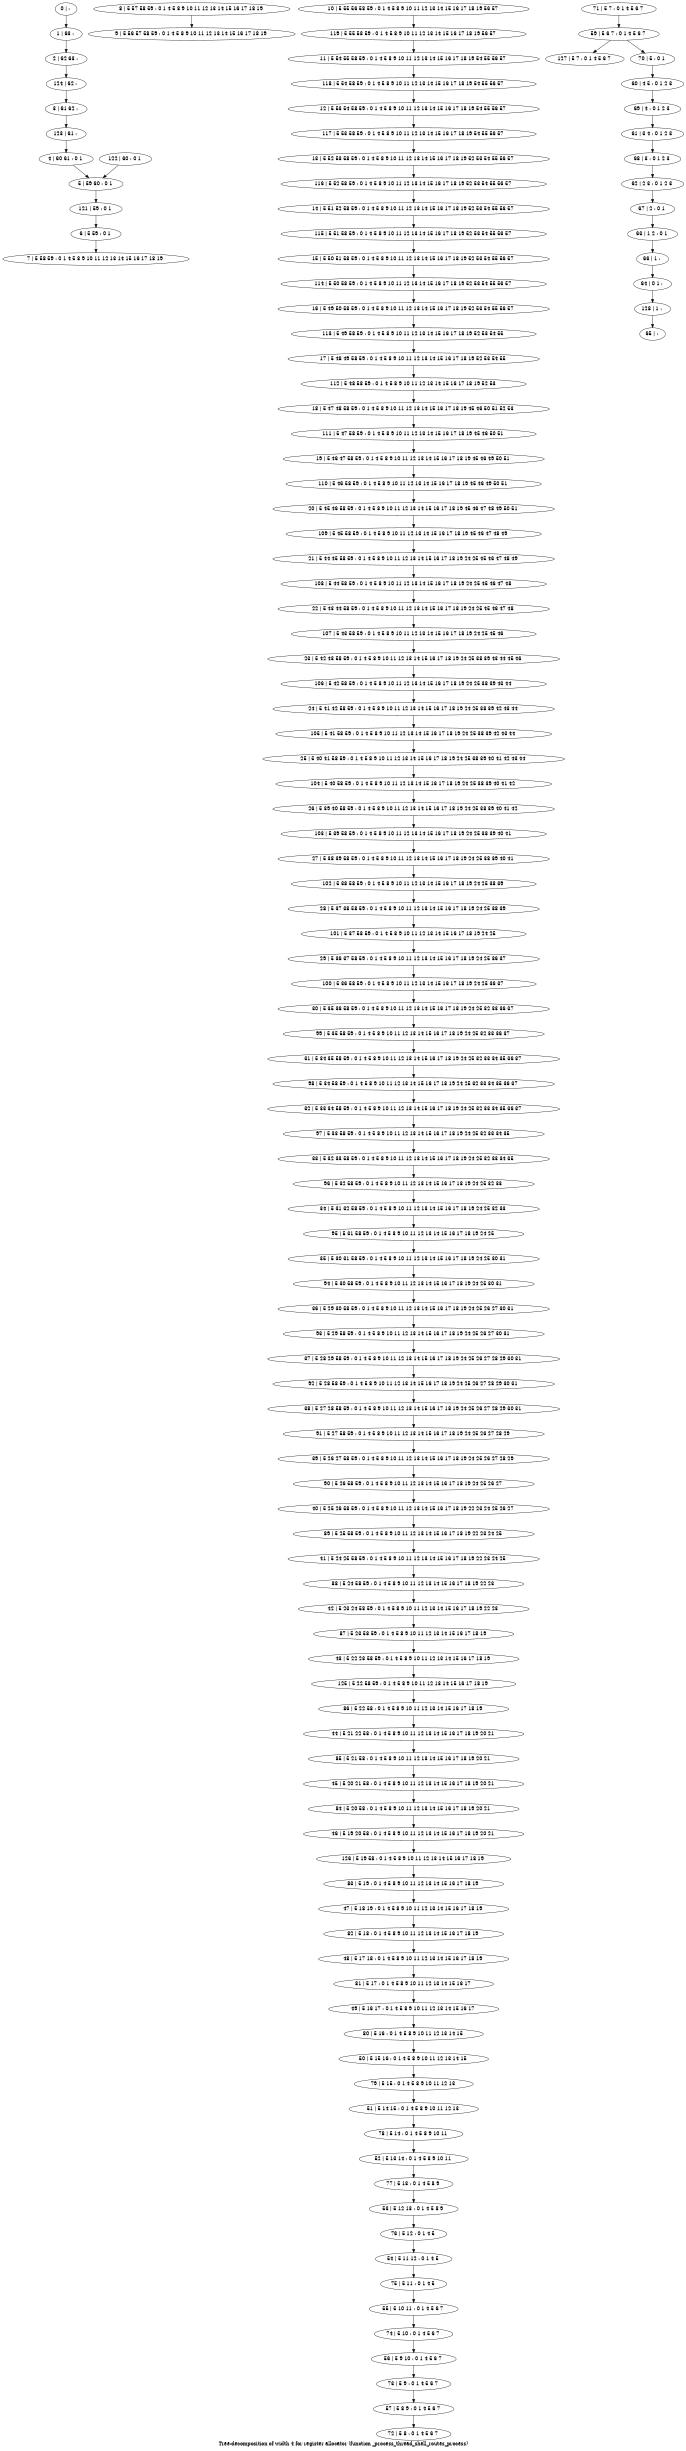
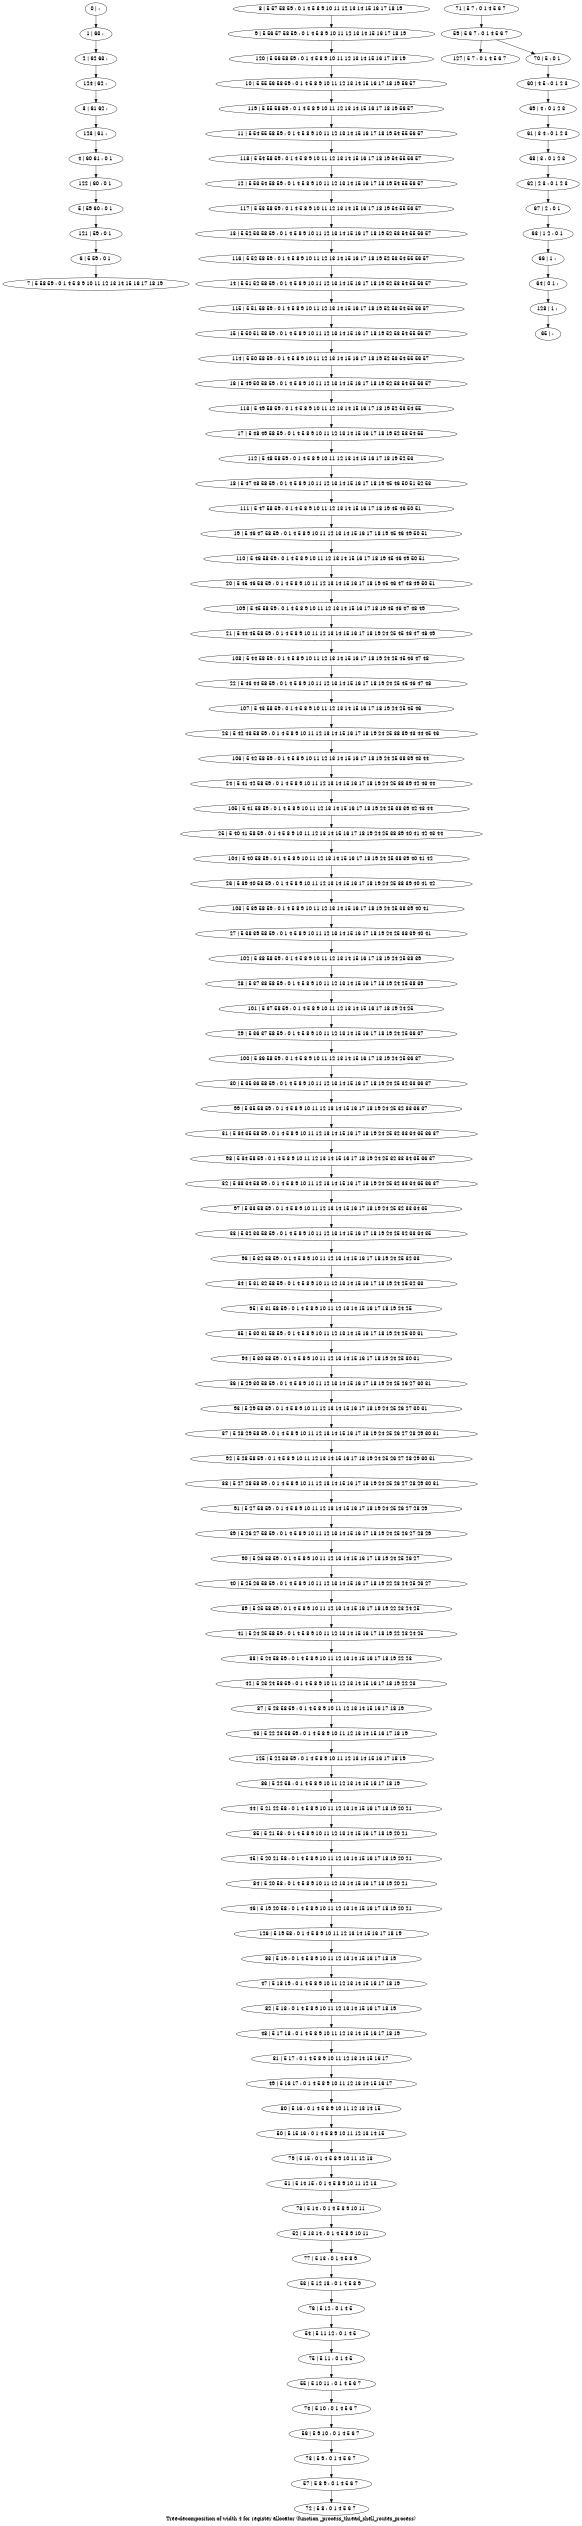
none -> (331, 59)
(80, 170) -> (96, 170)
